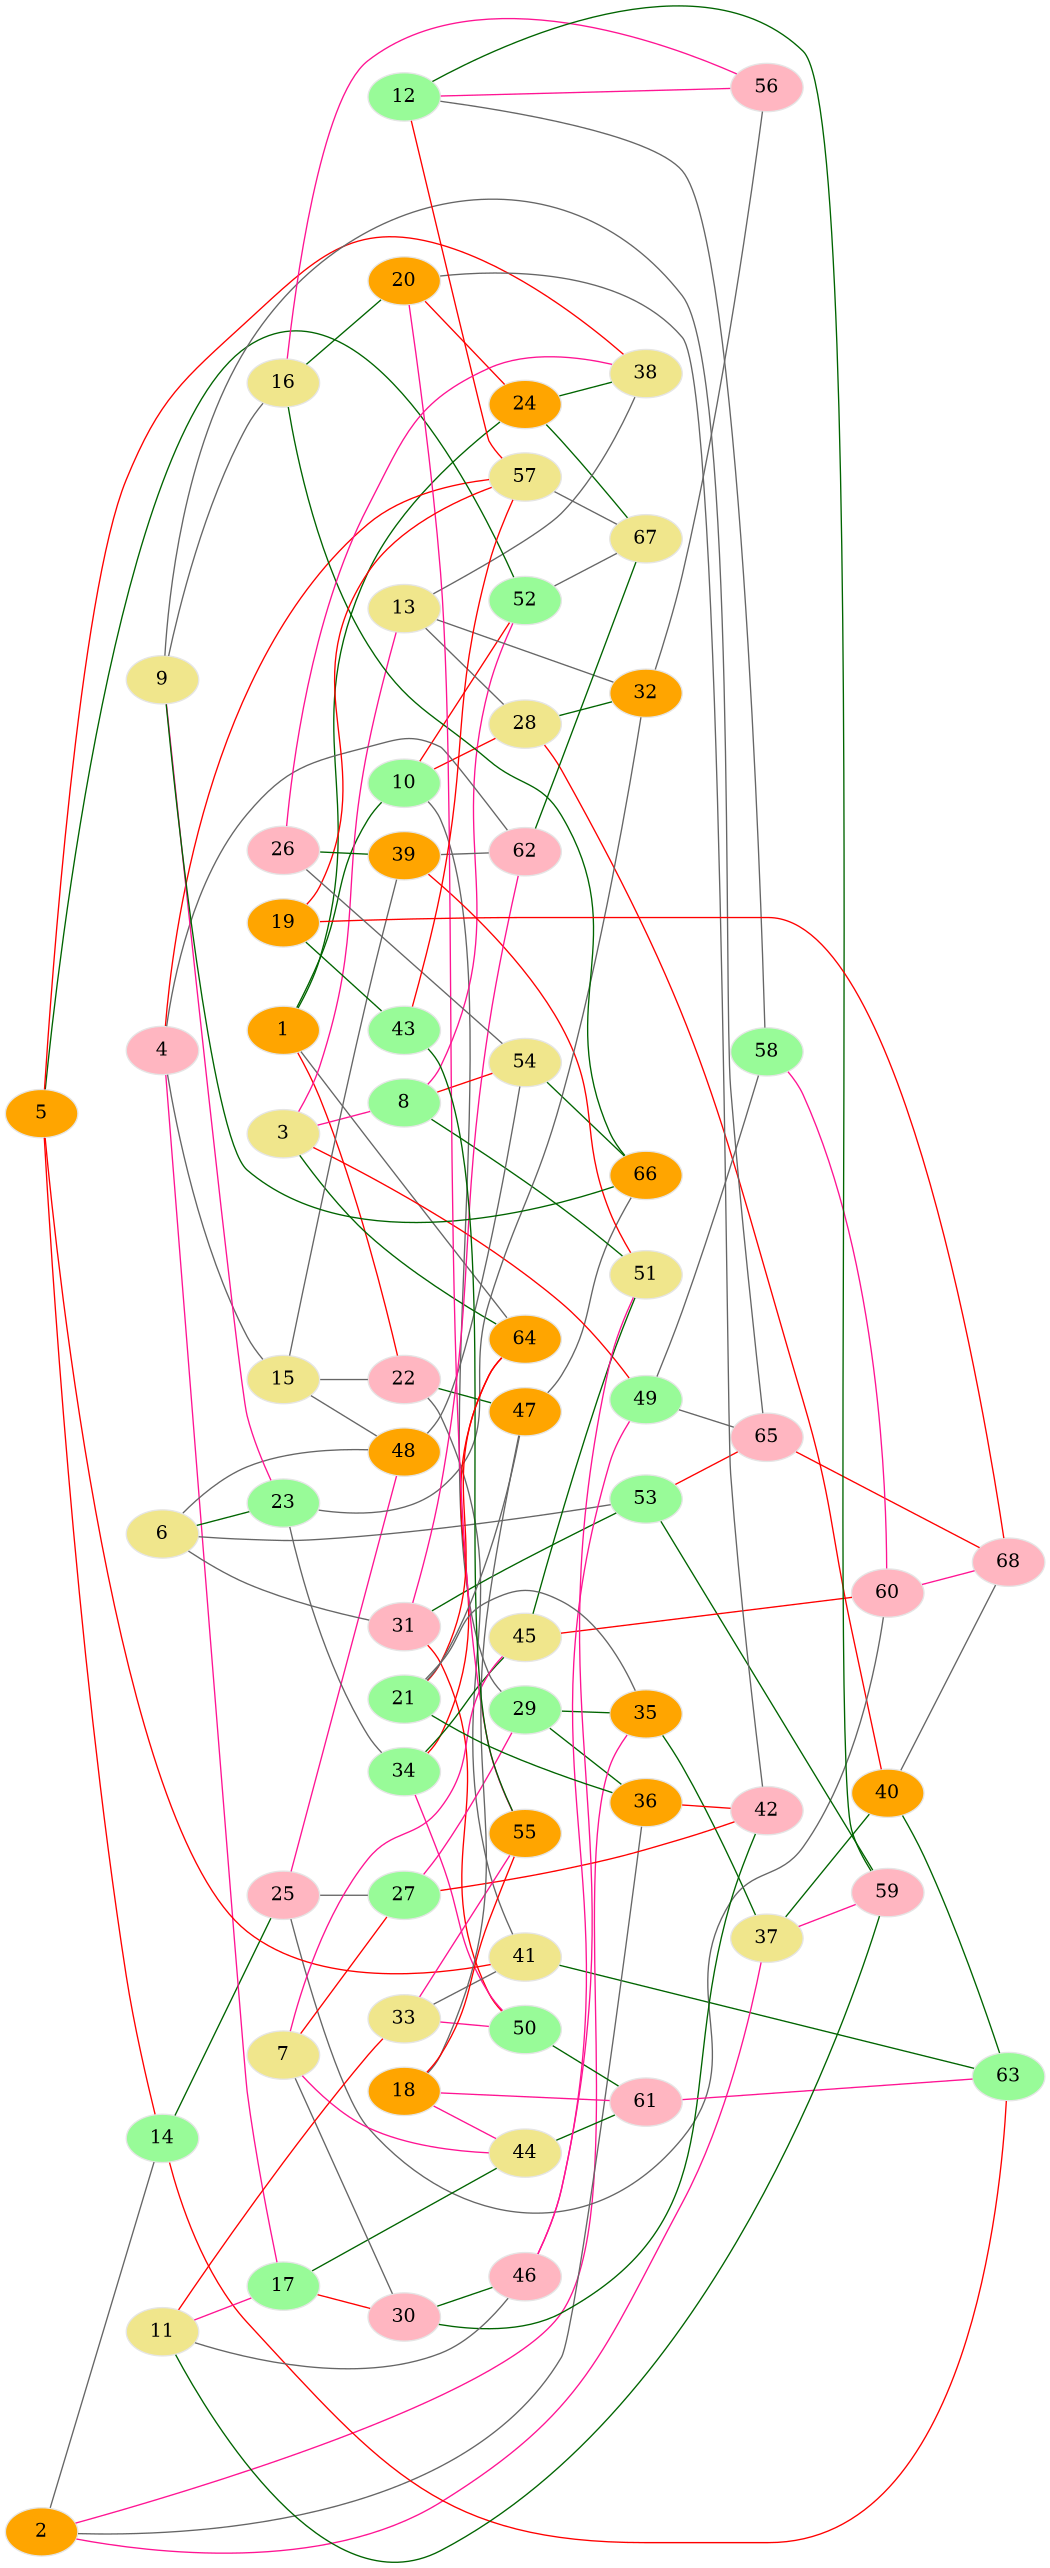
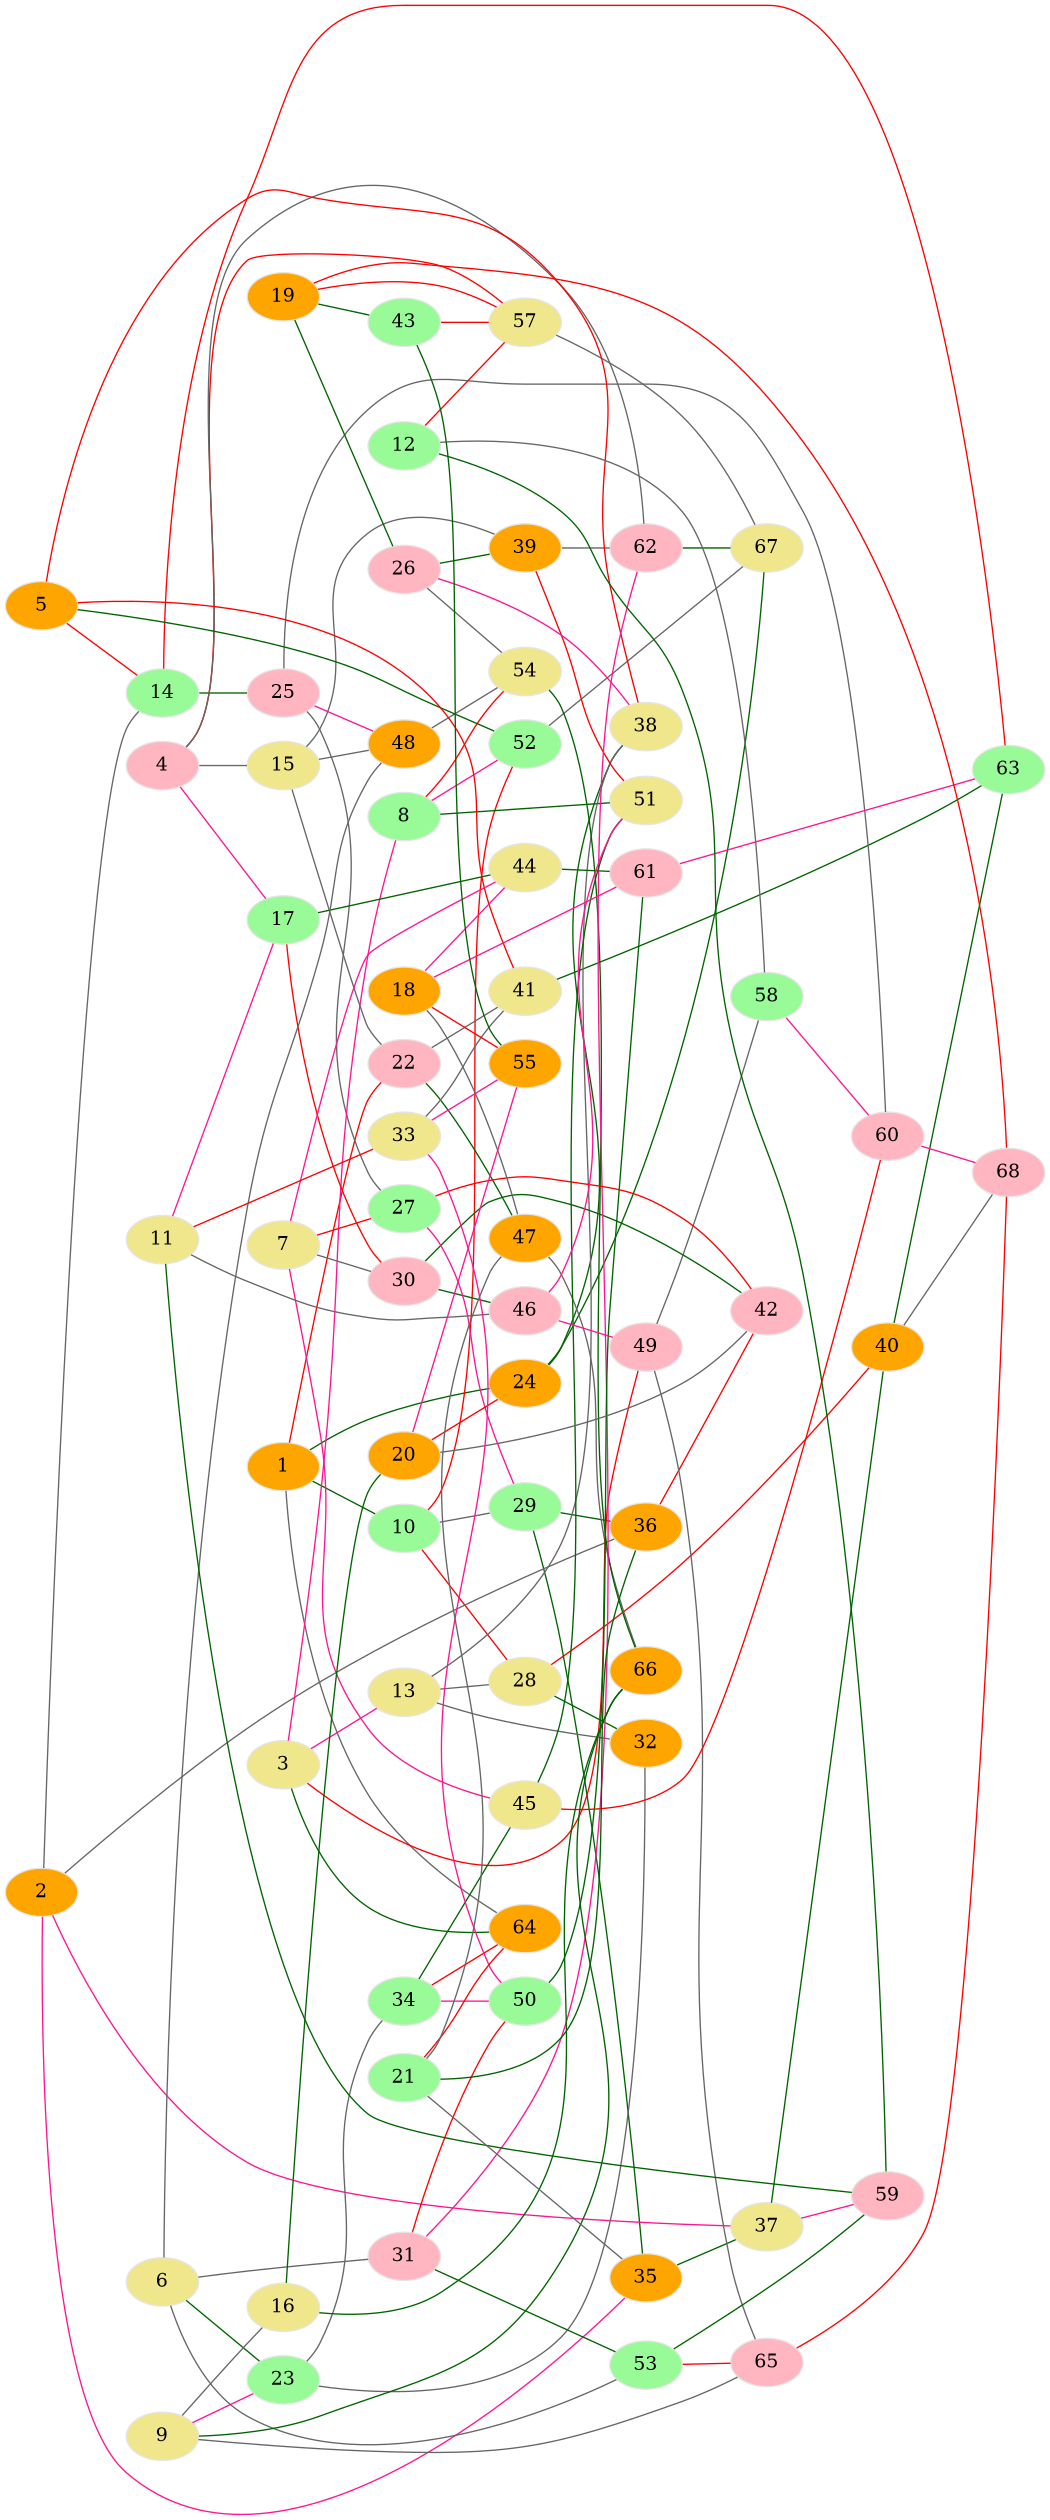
(767, 88) -> none
none -> (339, 422)
(646, 1400) -> (646, 1347)
